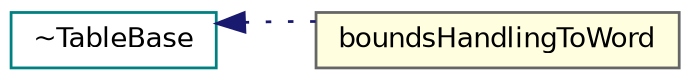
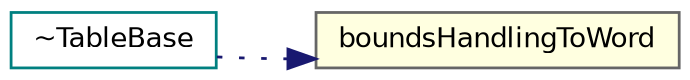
(280, 22) -> (252, 58)
